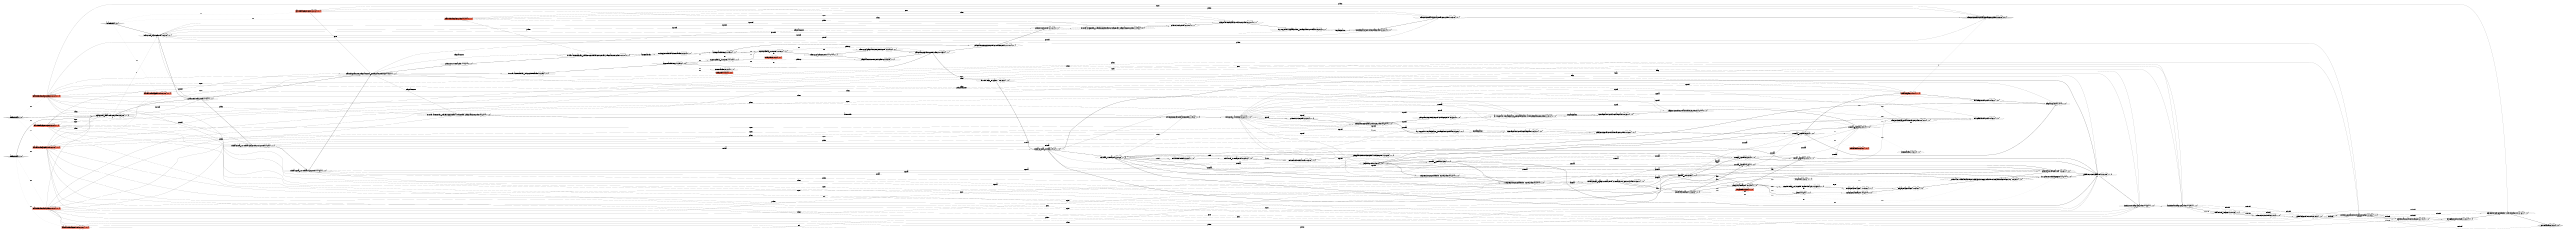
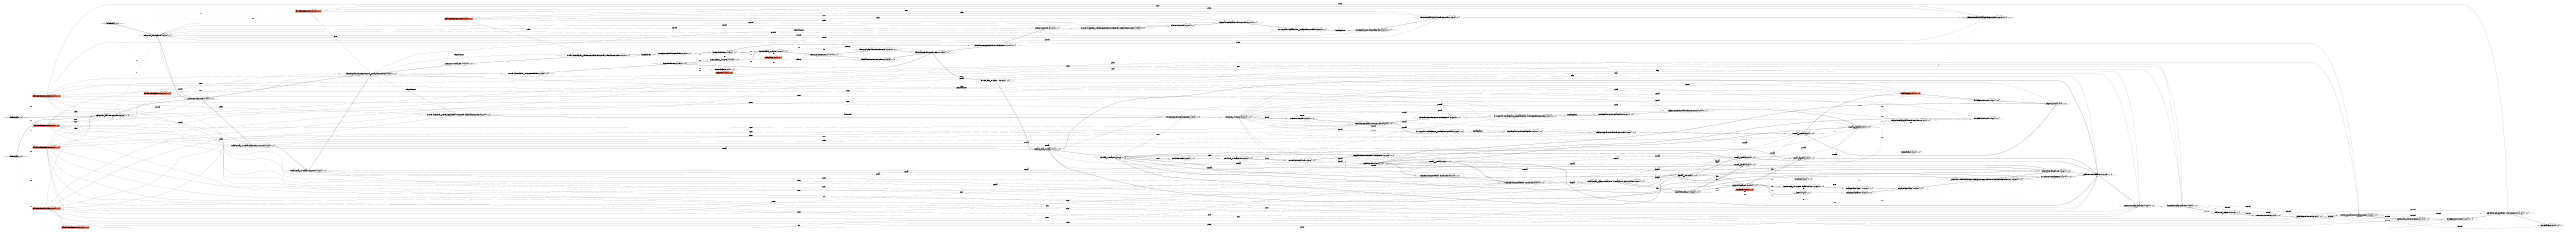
(962, 79) -> (962, 79)
(1303, 140) -> (1338, 162)
(1859, 149) -> none
